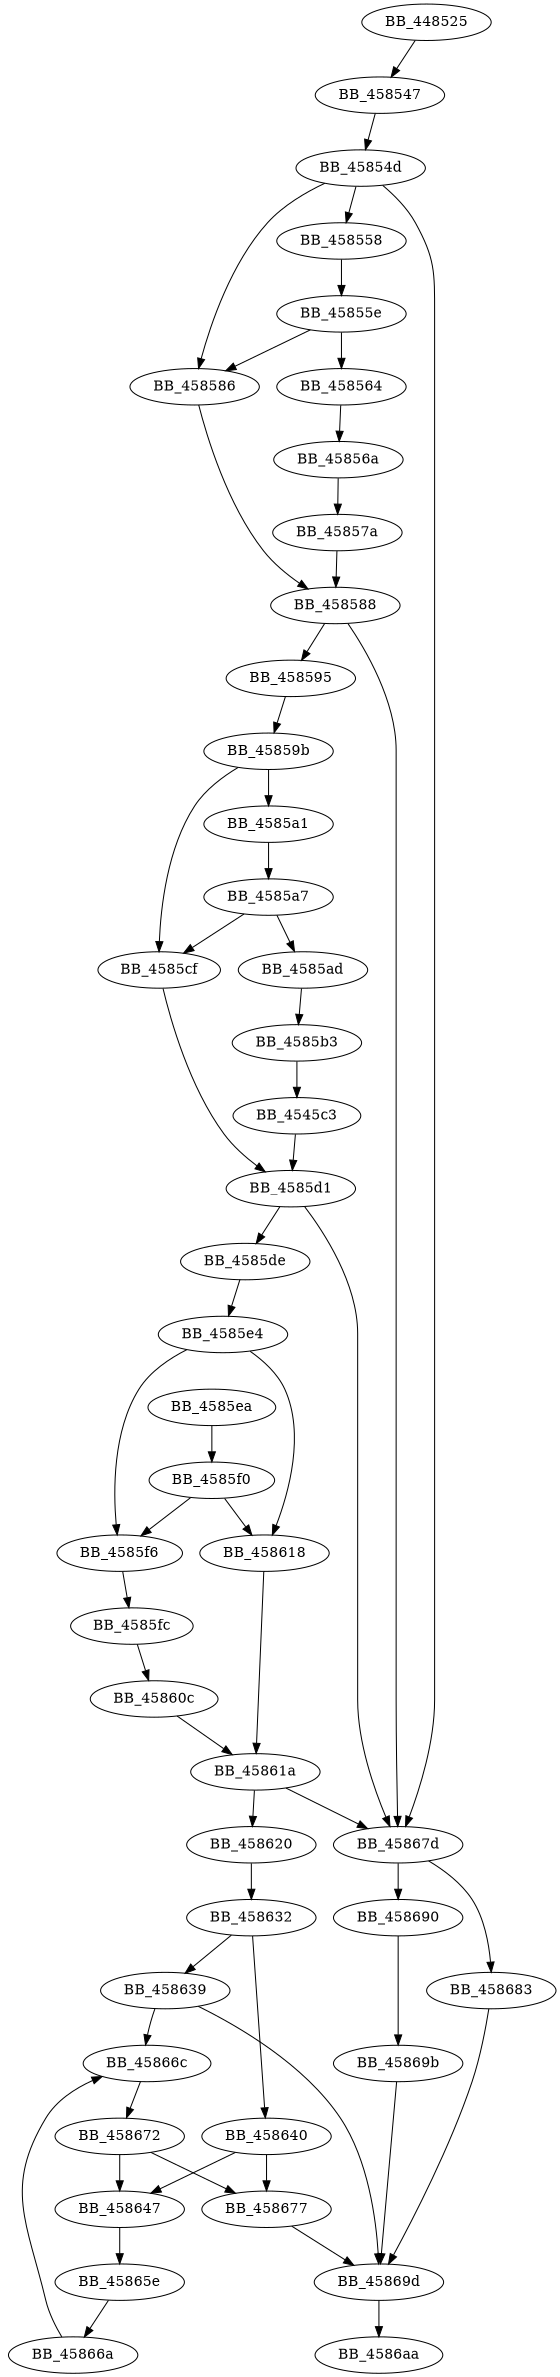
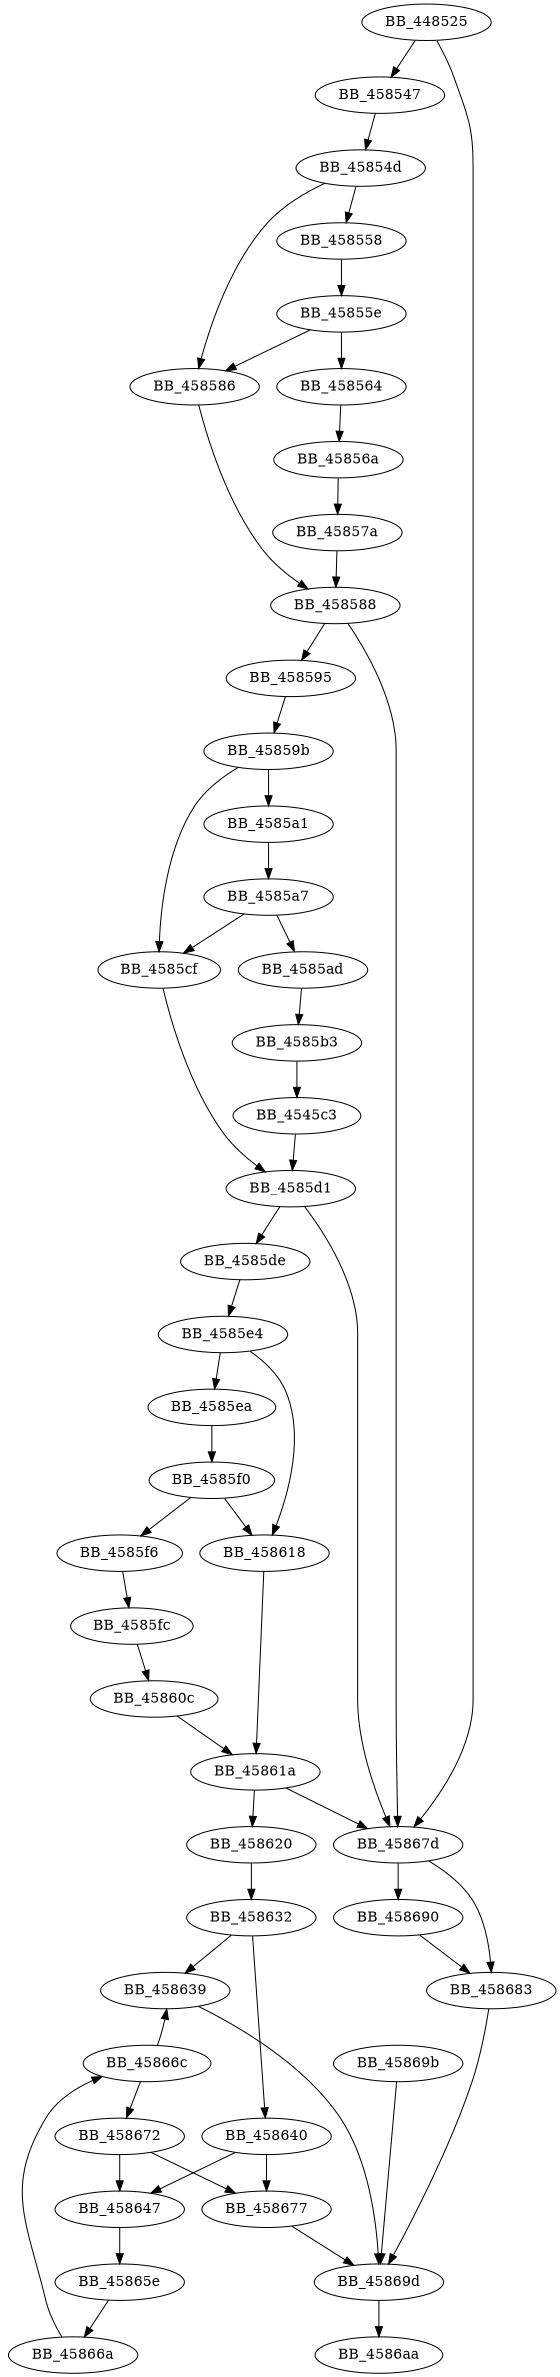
(435, 995) -> (473, 933)
(124, 1424) -> (218, 1366)
(398, 1985) -> (441, 1951)
(151, 2022) -> (162, 2032)
